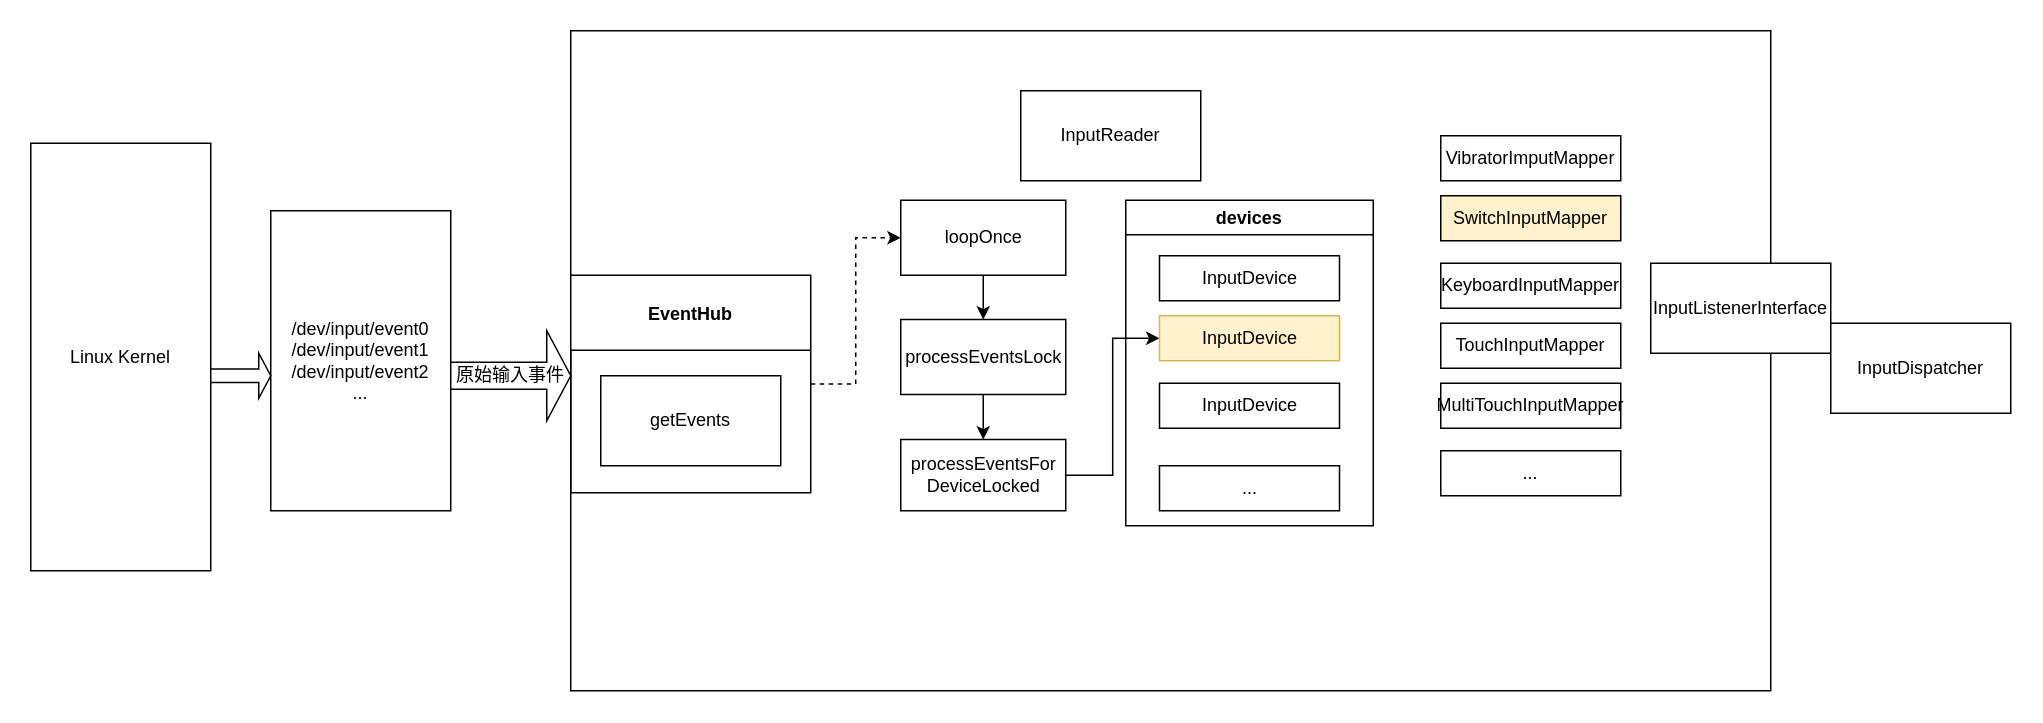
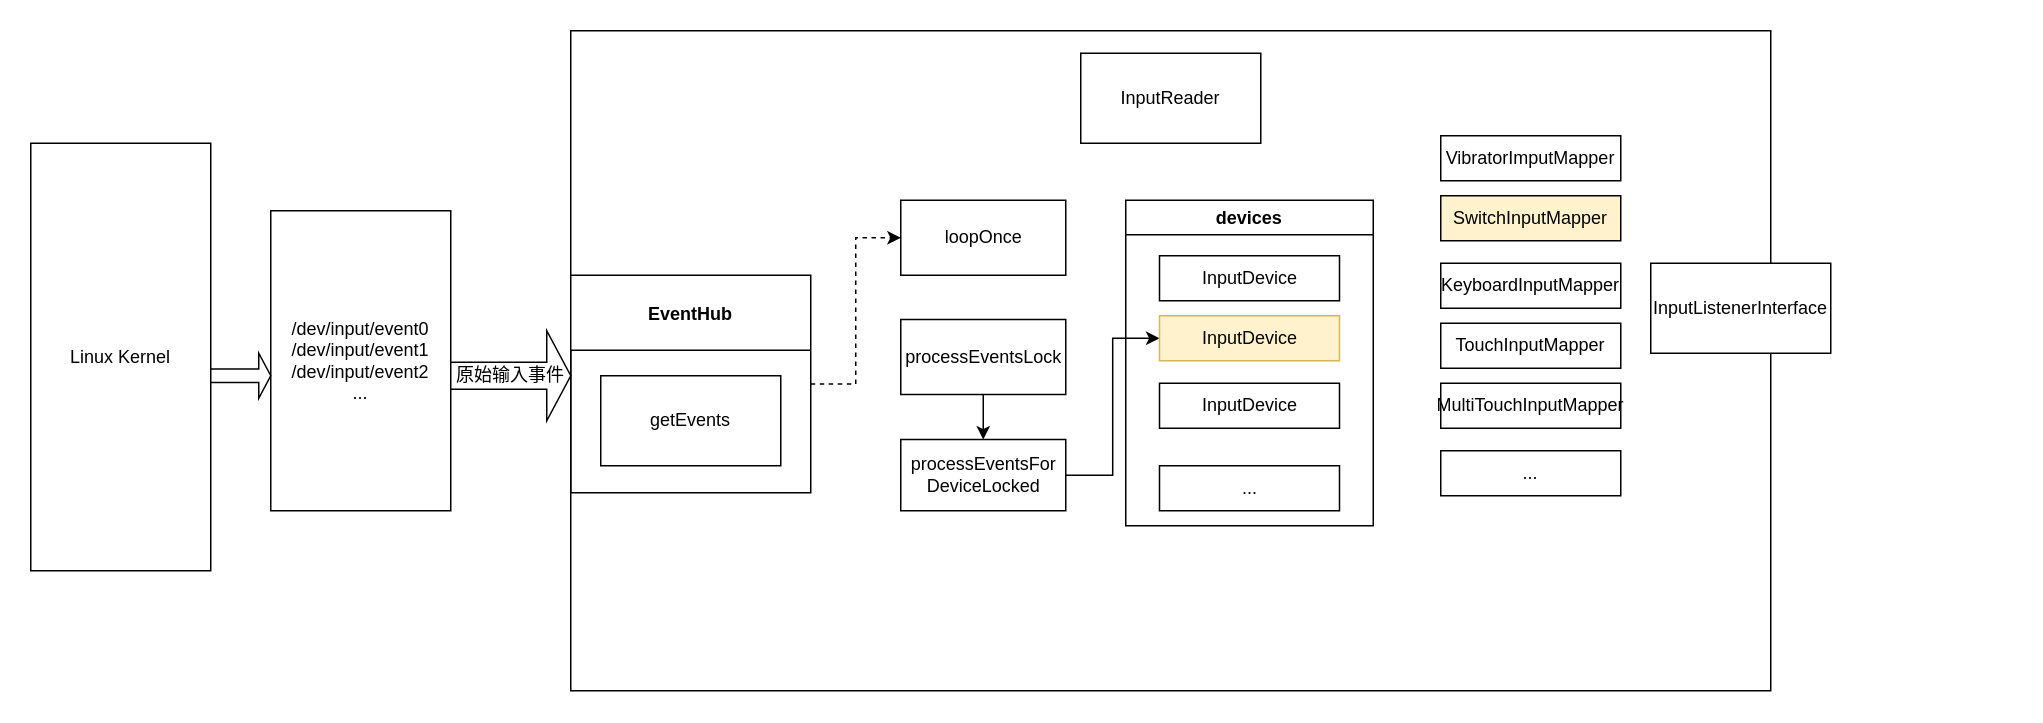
(1111, 136) -> (1171, 98)
(983, 303) -> none
(1921, 368) -> none
